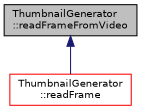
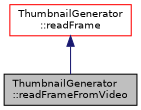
(71, 60) -> (71, 60)
